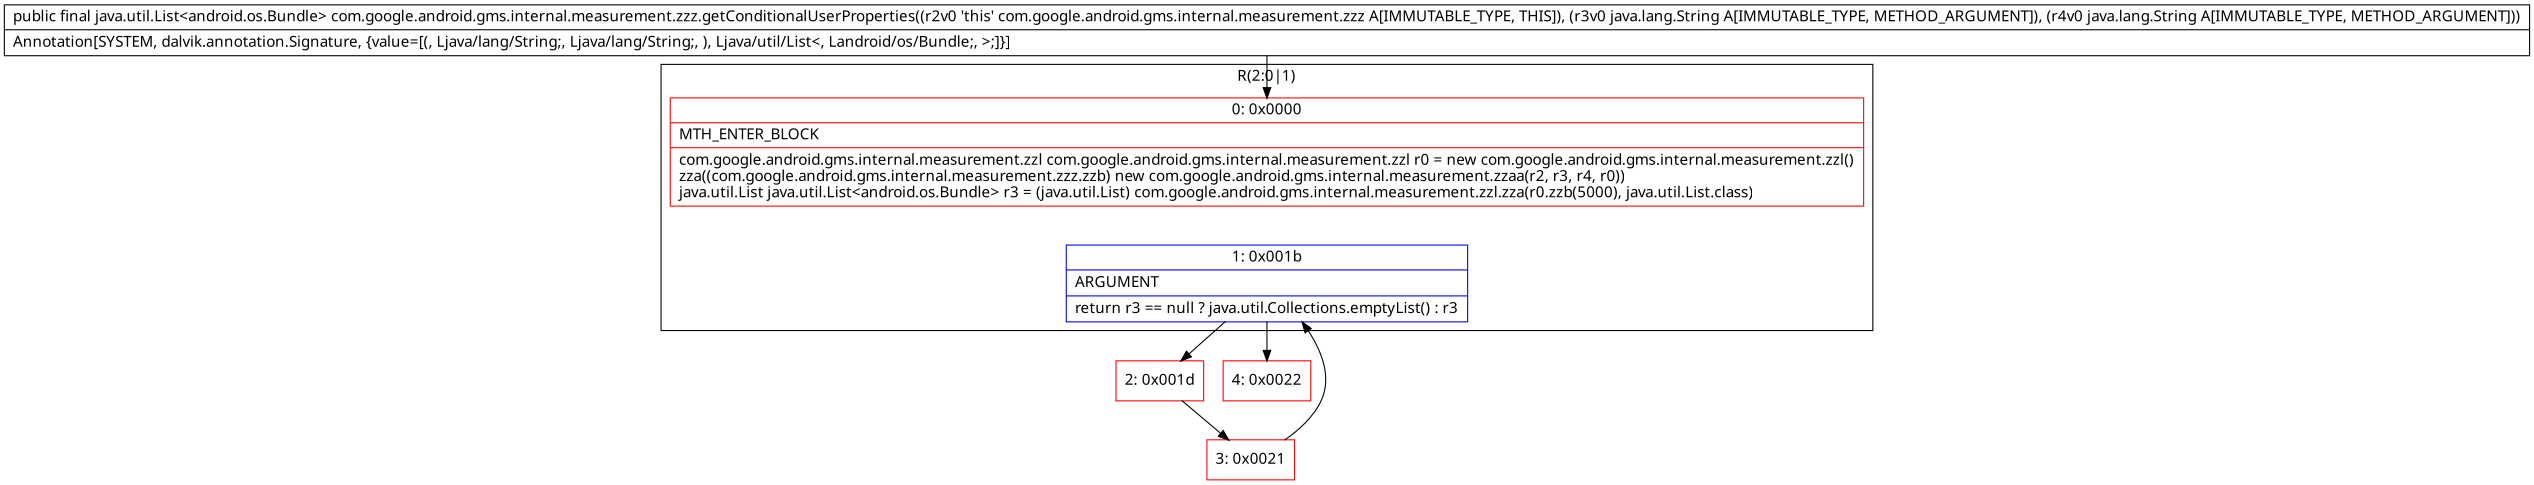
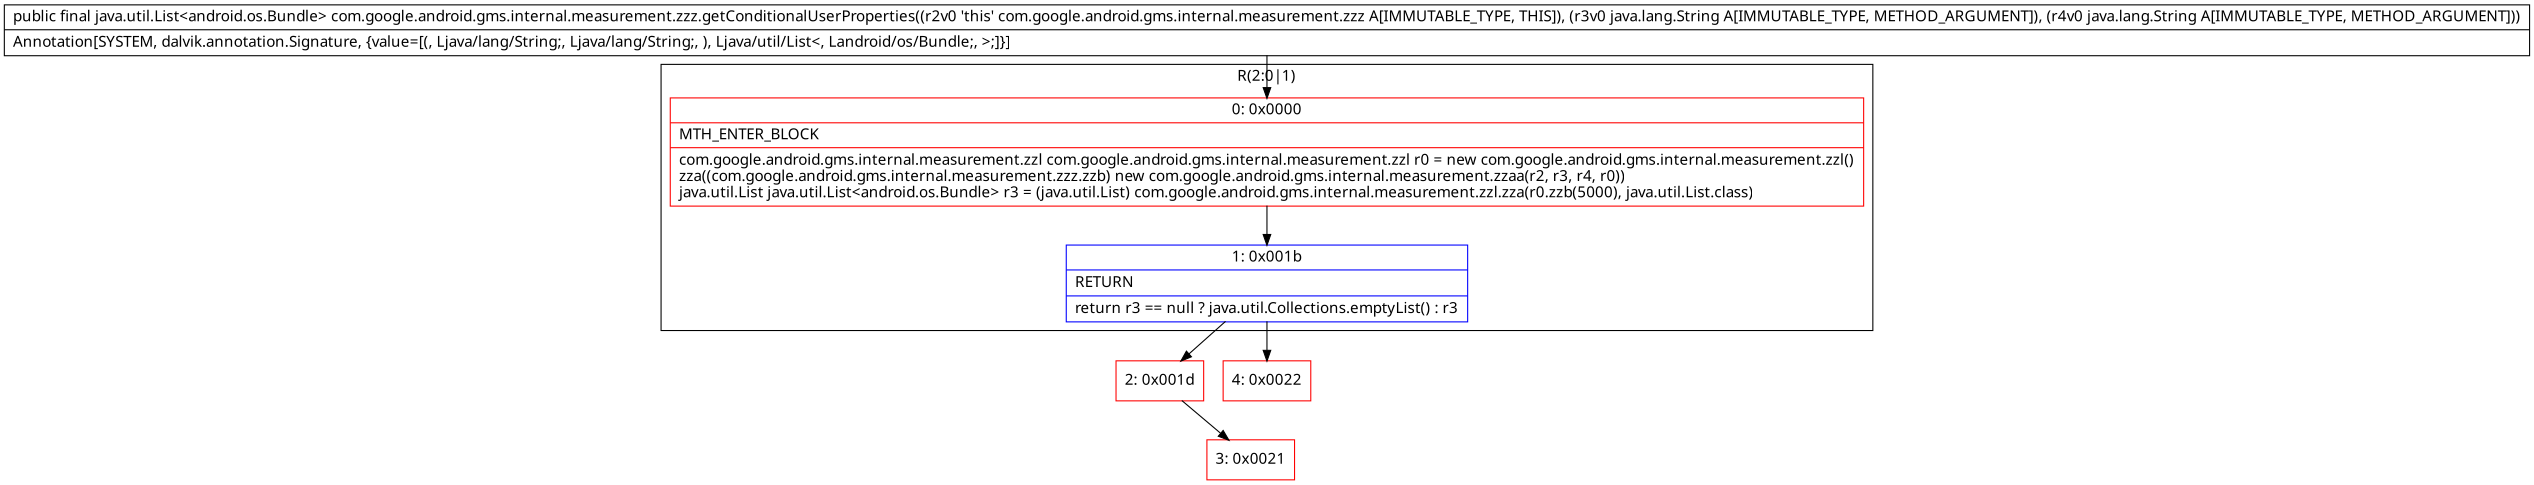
(1117, 282) -> (1105, 282)
(1324, 391) -> (1267, 220)
